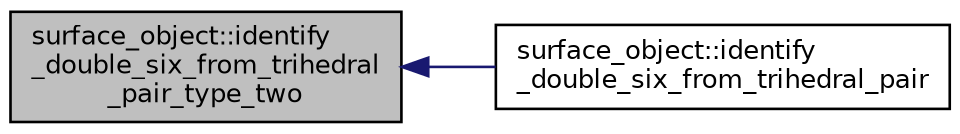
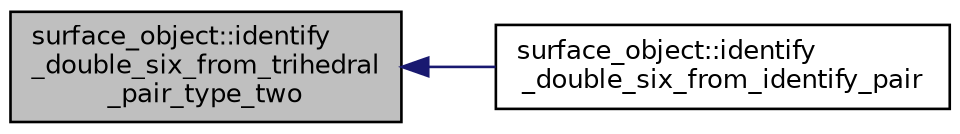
(723, 67) -> (723, 67)
